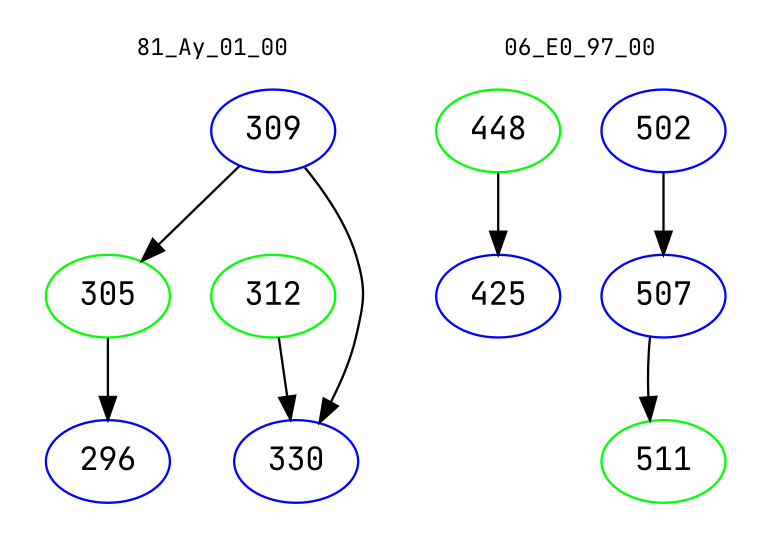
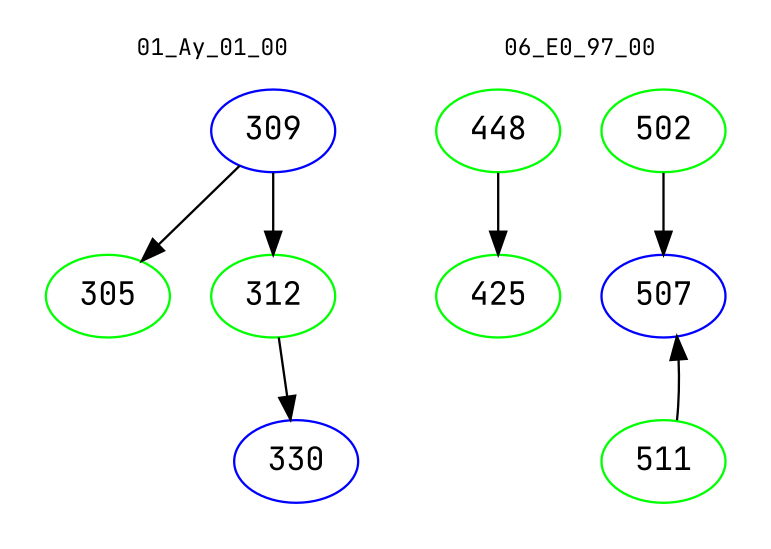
(214, 49) -> (214, 49)
(663, 131) -> (663, 131)
(362, 280) -> (273, 202)
(498, 296) -> (498, 296)
(648, 367) -> (679, 390)
(108, 461) -> none
